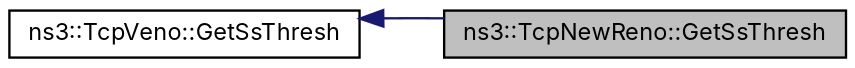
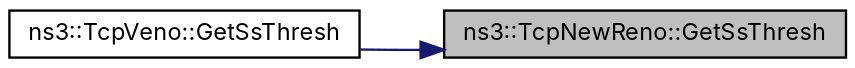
(414, 18) -> (390, 50)
